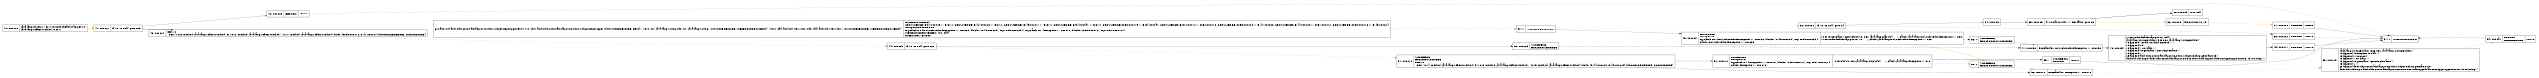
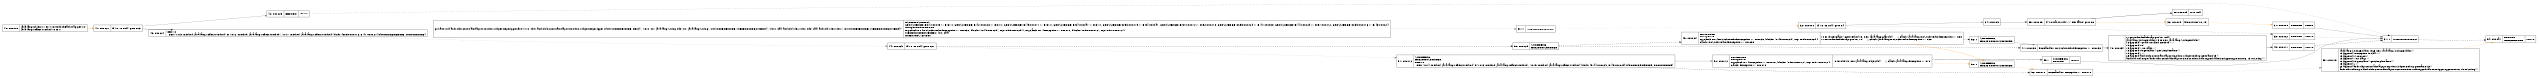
(1617, 32) -> (1619, 44)
(2453, 38) -> (2451, 40)
